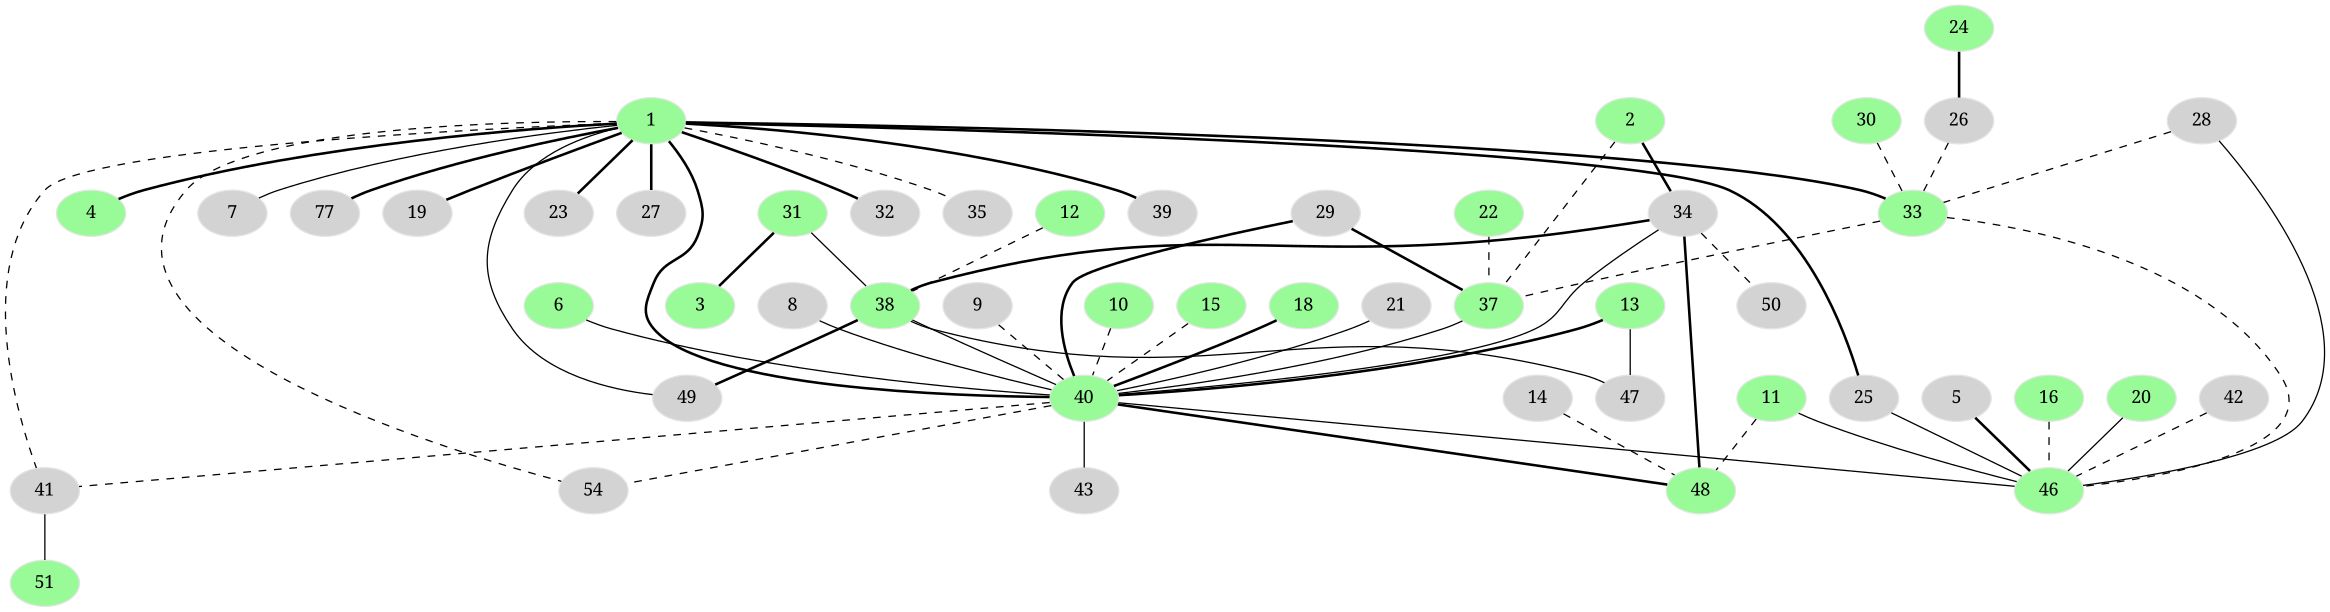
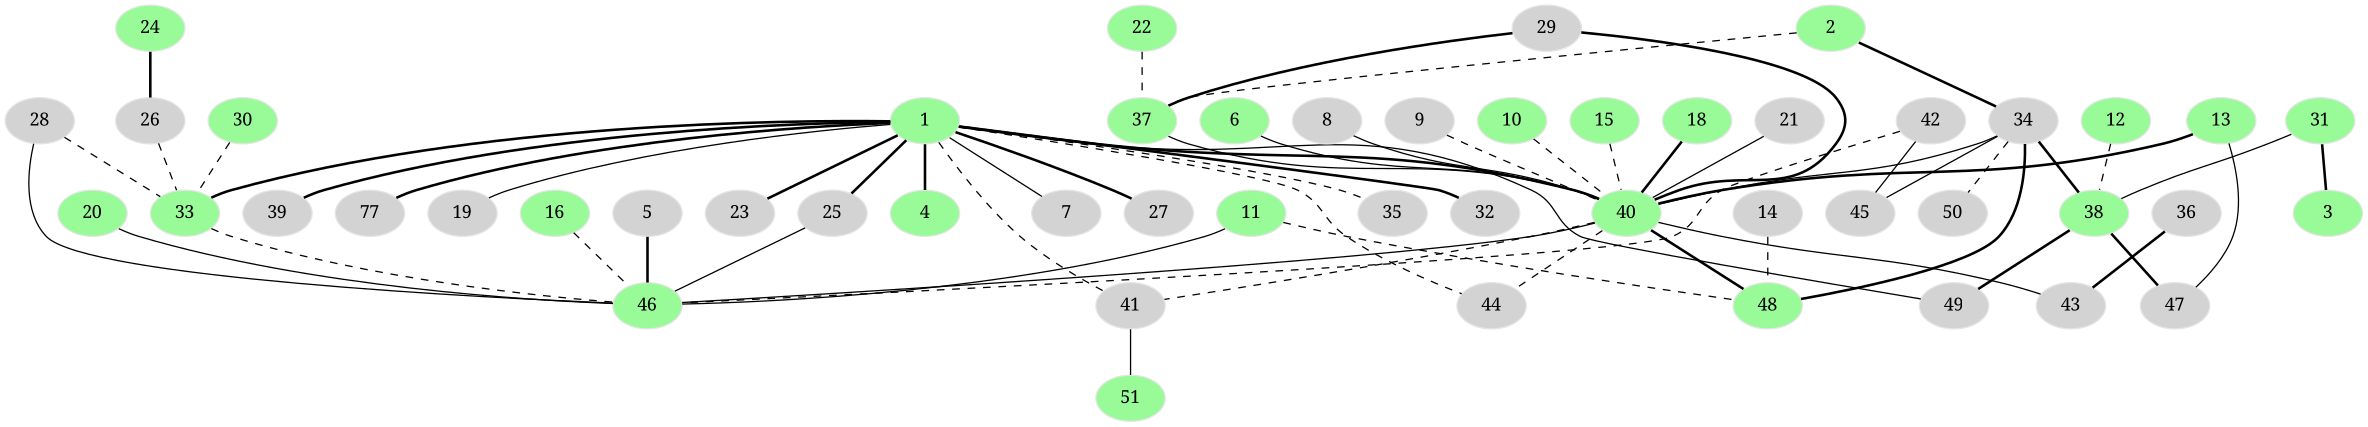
(516, 172) -> (687, 149)
none -> (1860, 213)
none -> (2187, 213)
(1700, 258) -> none
(984, 353) -> none
(1240, 353) -> (2138, 263)
(593, 491) -> (1492, 306)
